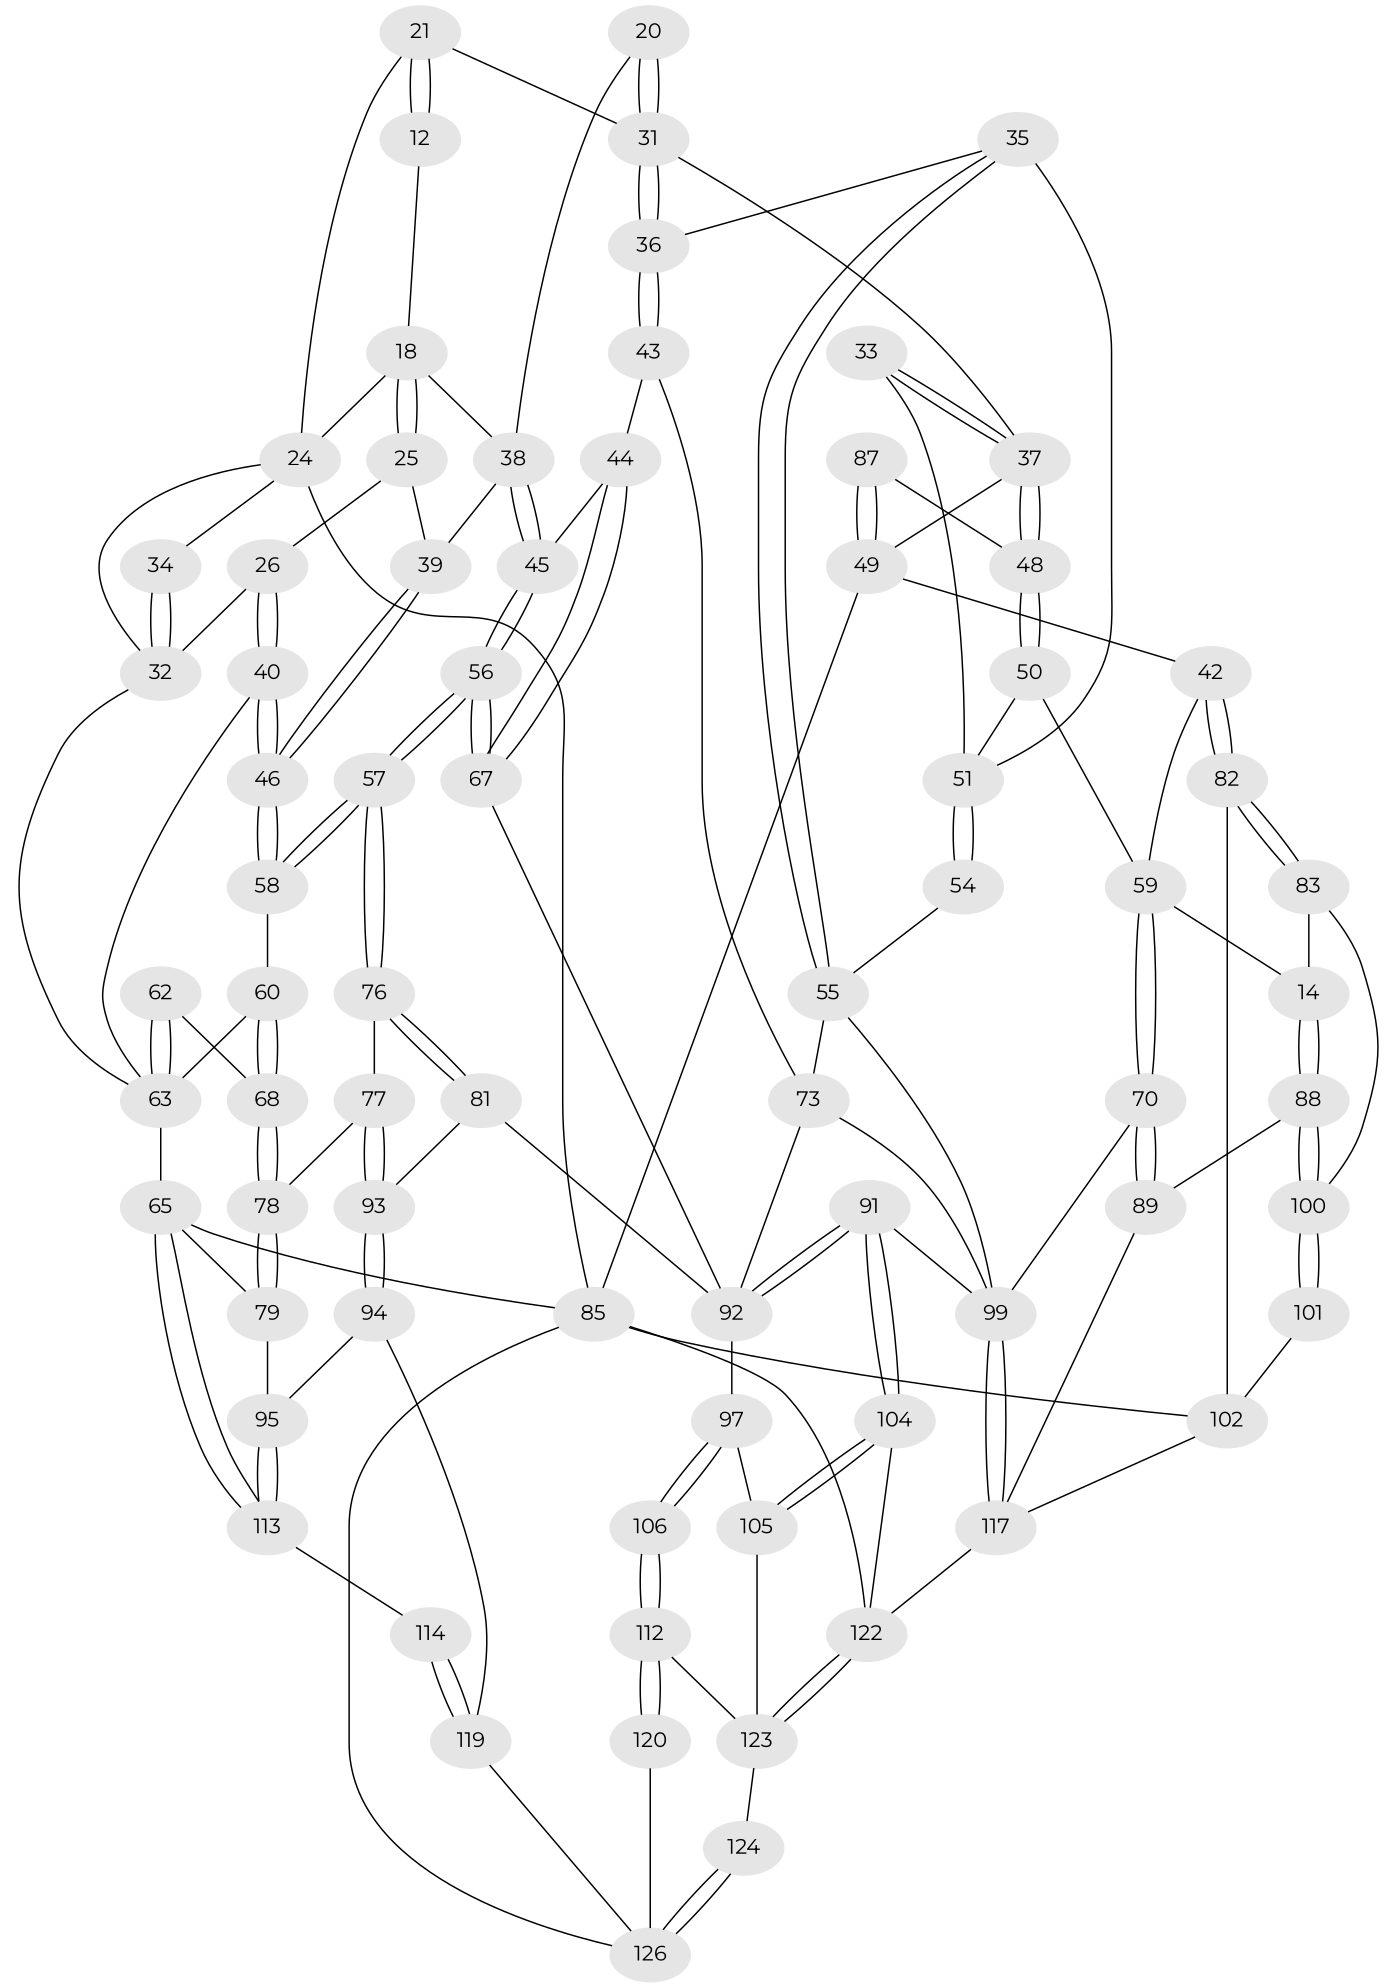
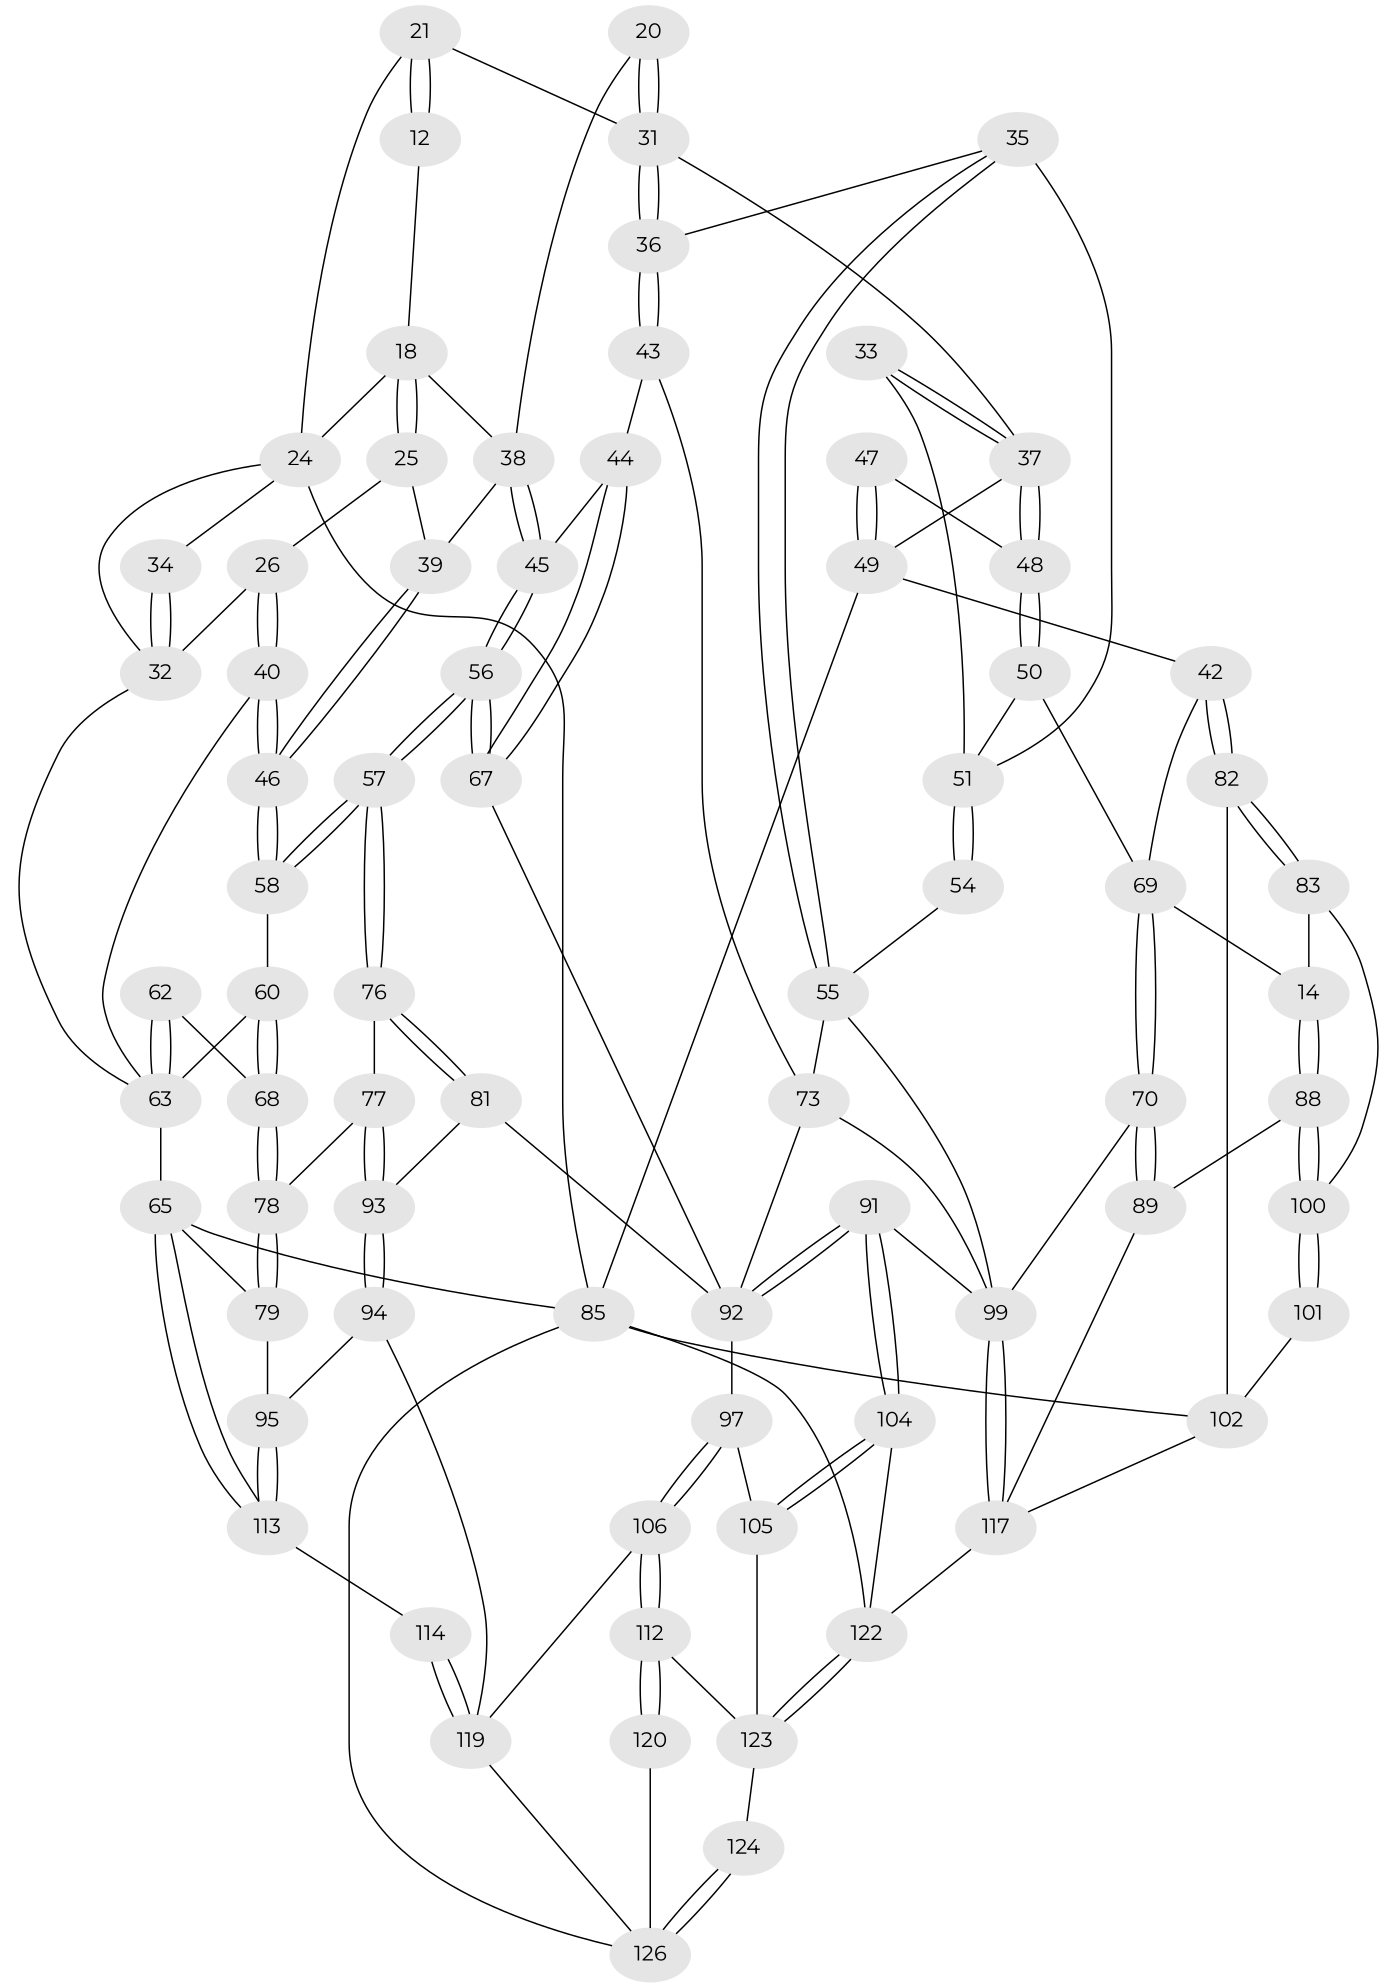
(867, 460) -> (867, 460)
(1146, 887) -> (1146, 887)
none -> (561, 1634)
